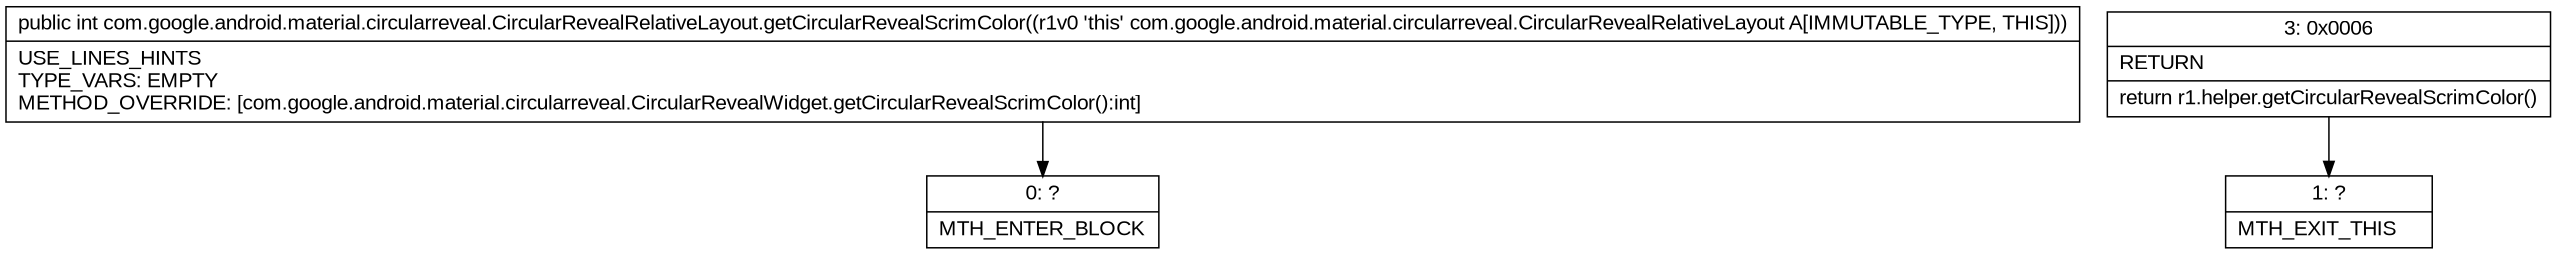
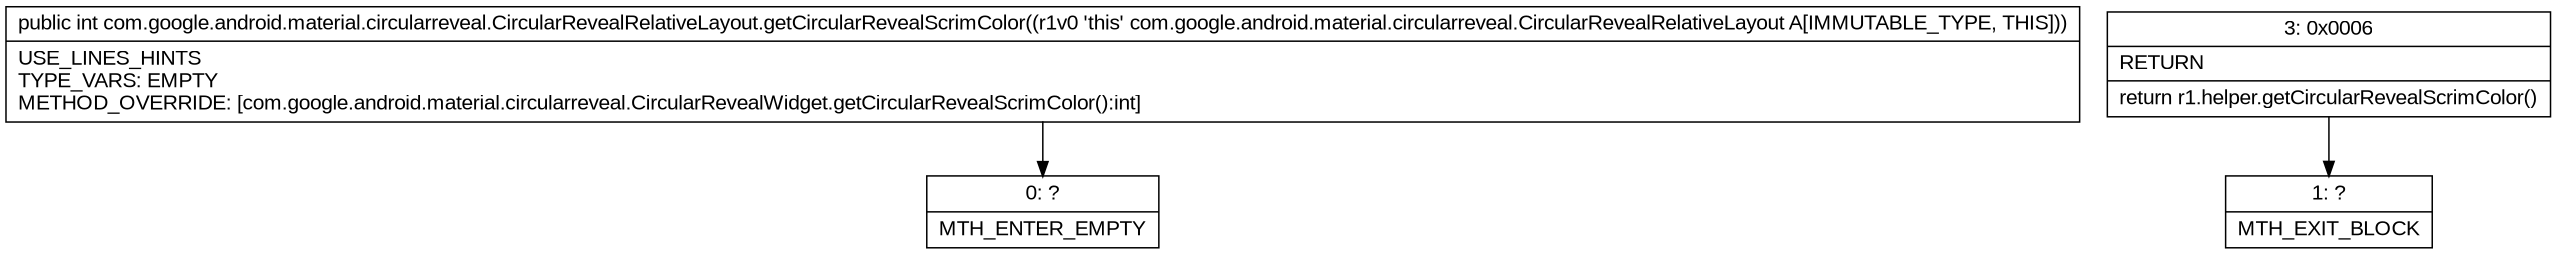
(1042, 229) -> (1043, 229)
(2317, 229) -> (2329, 229)
